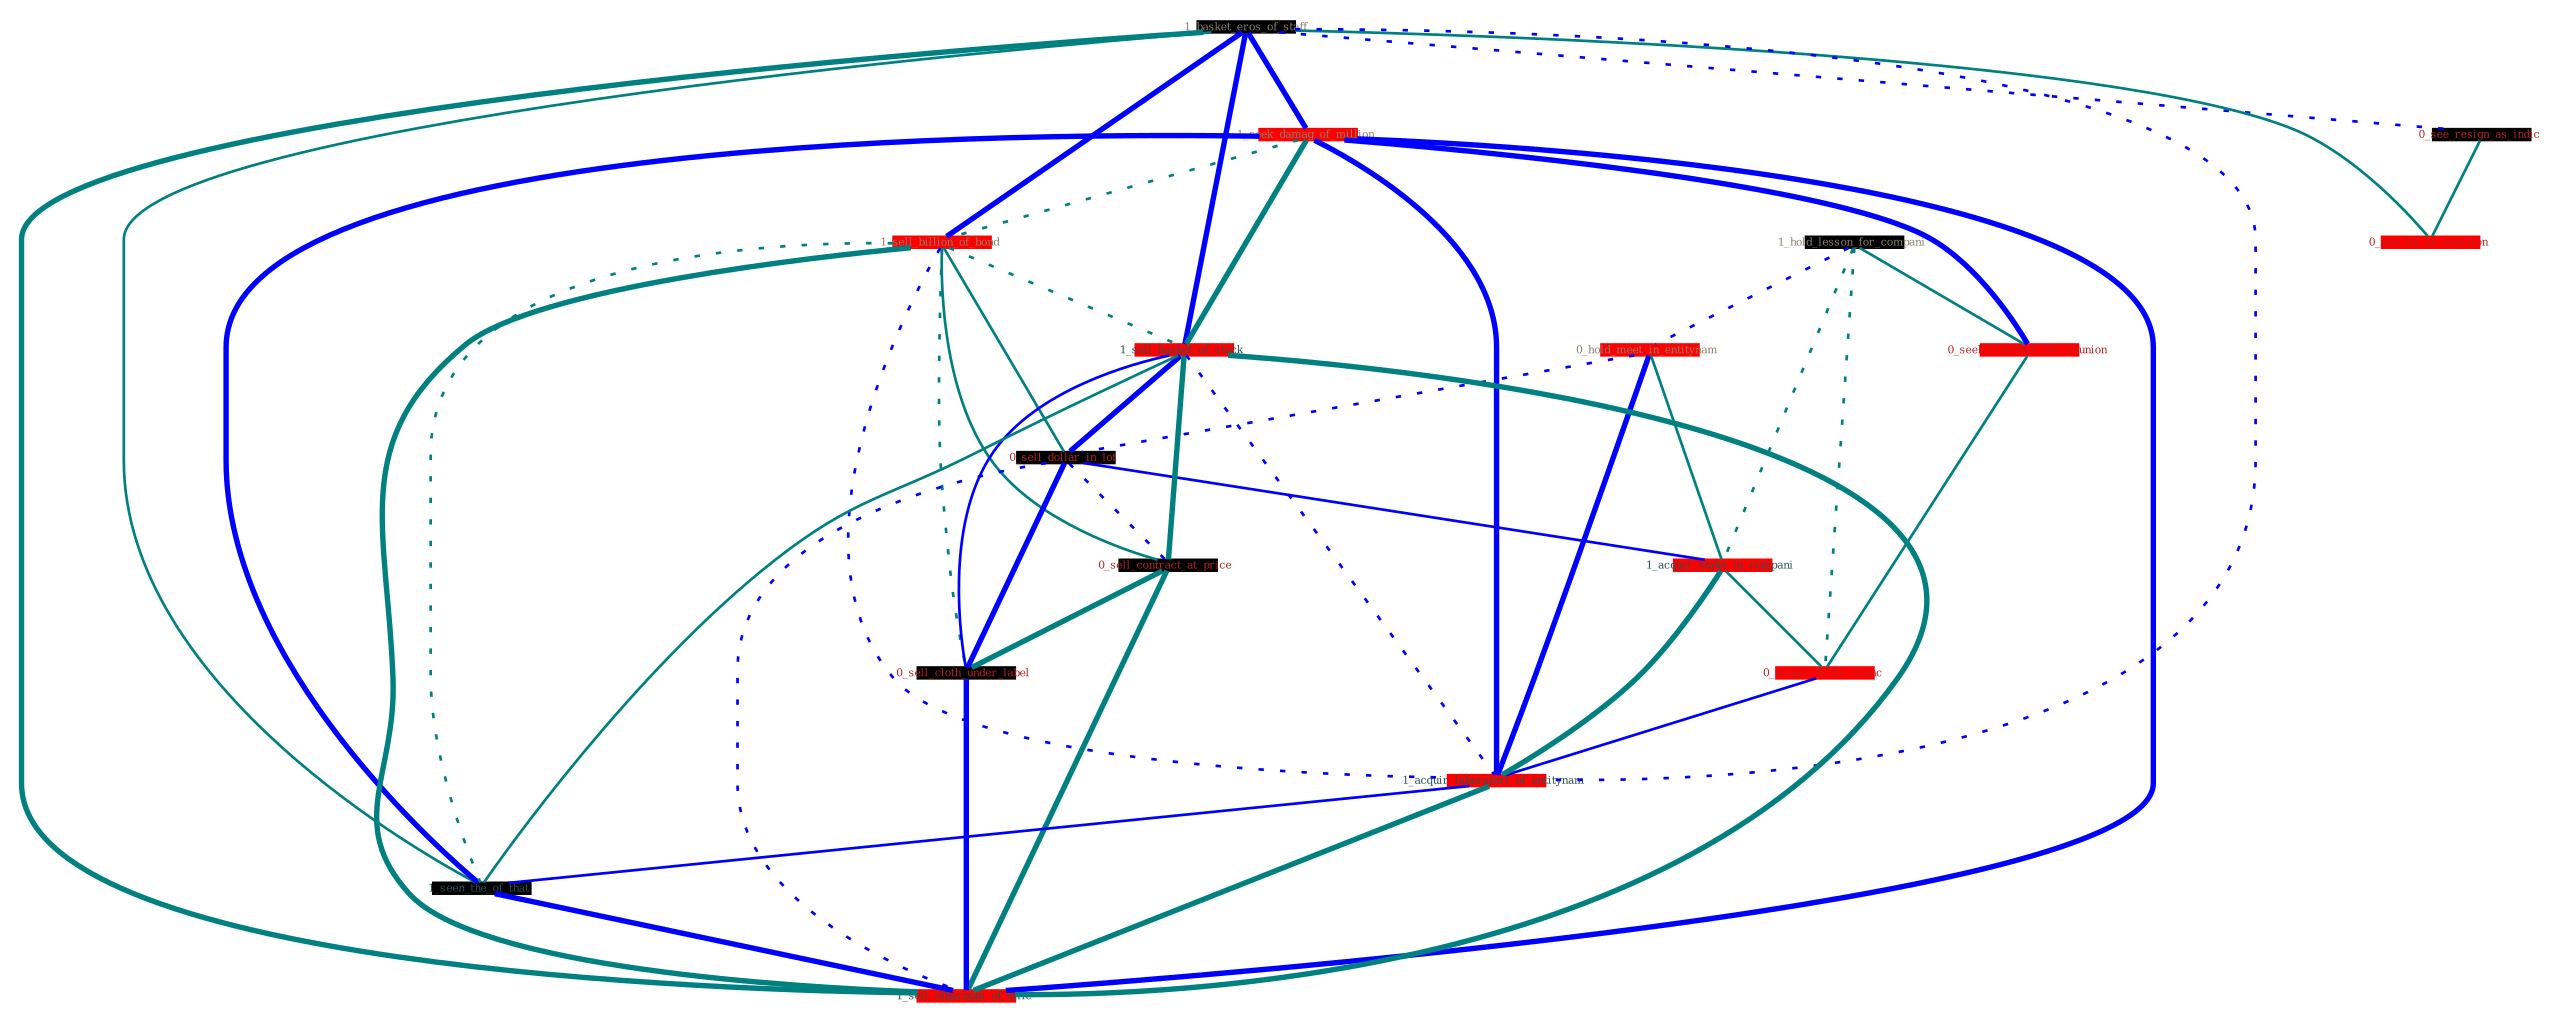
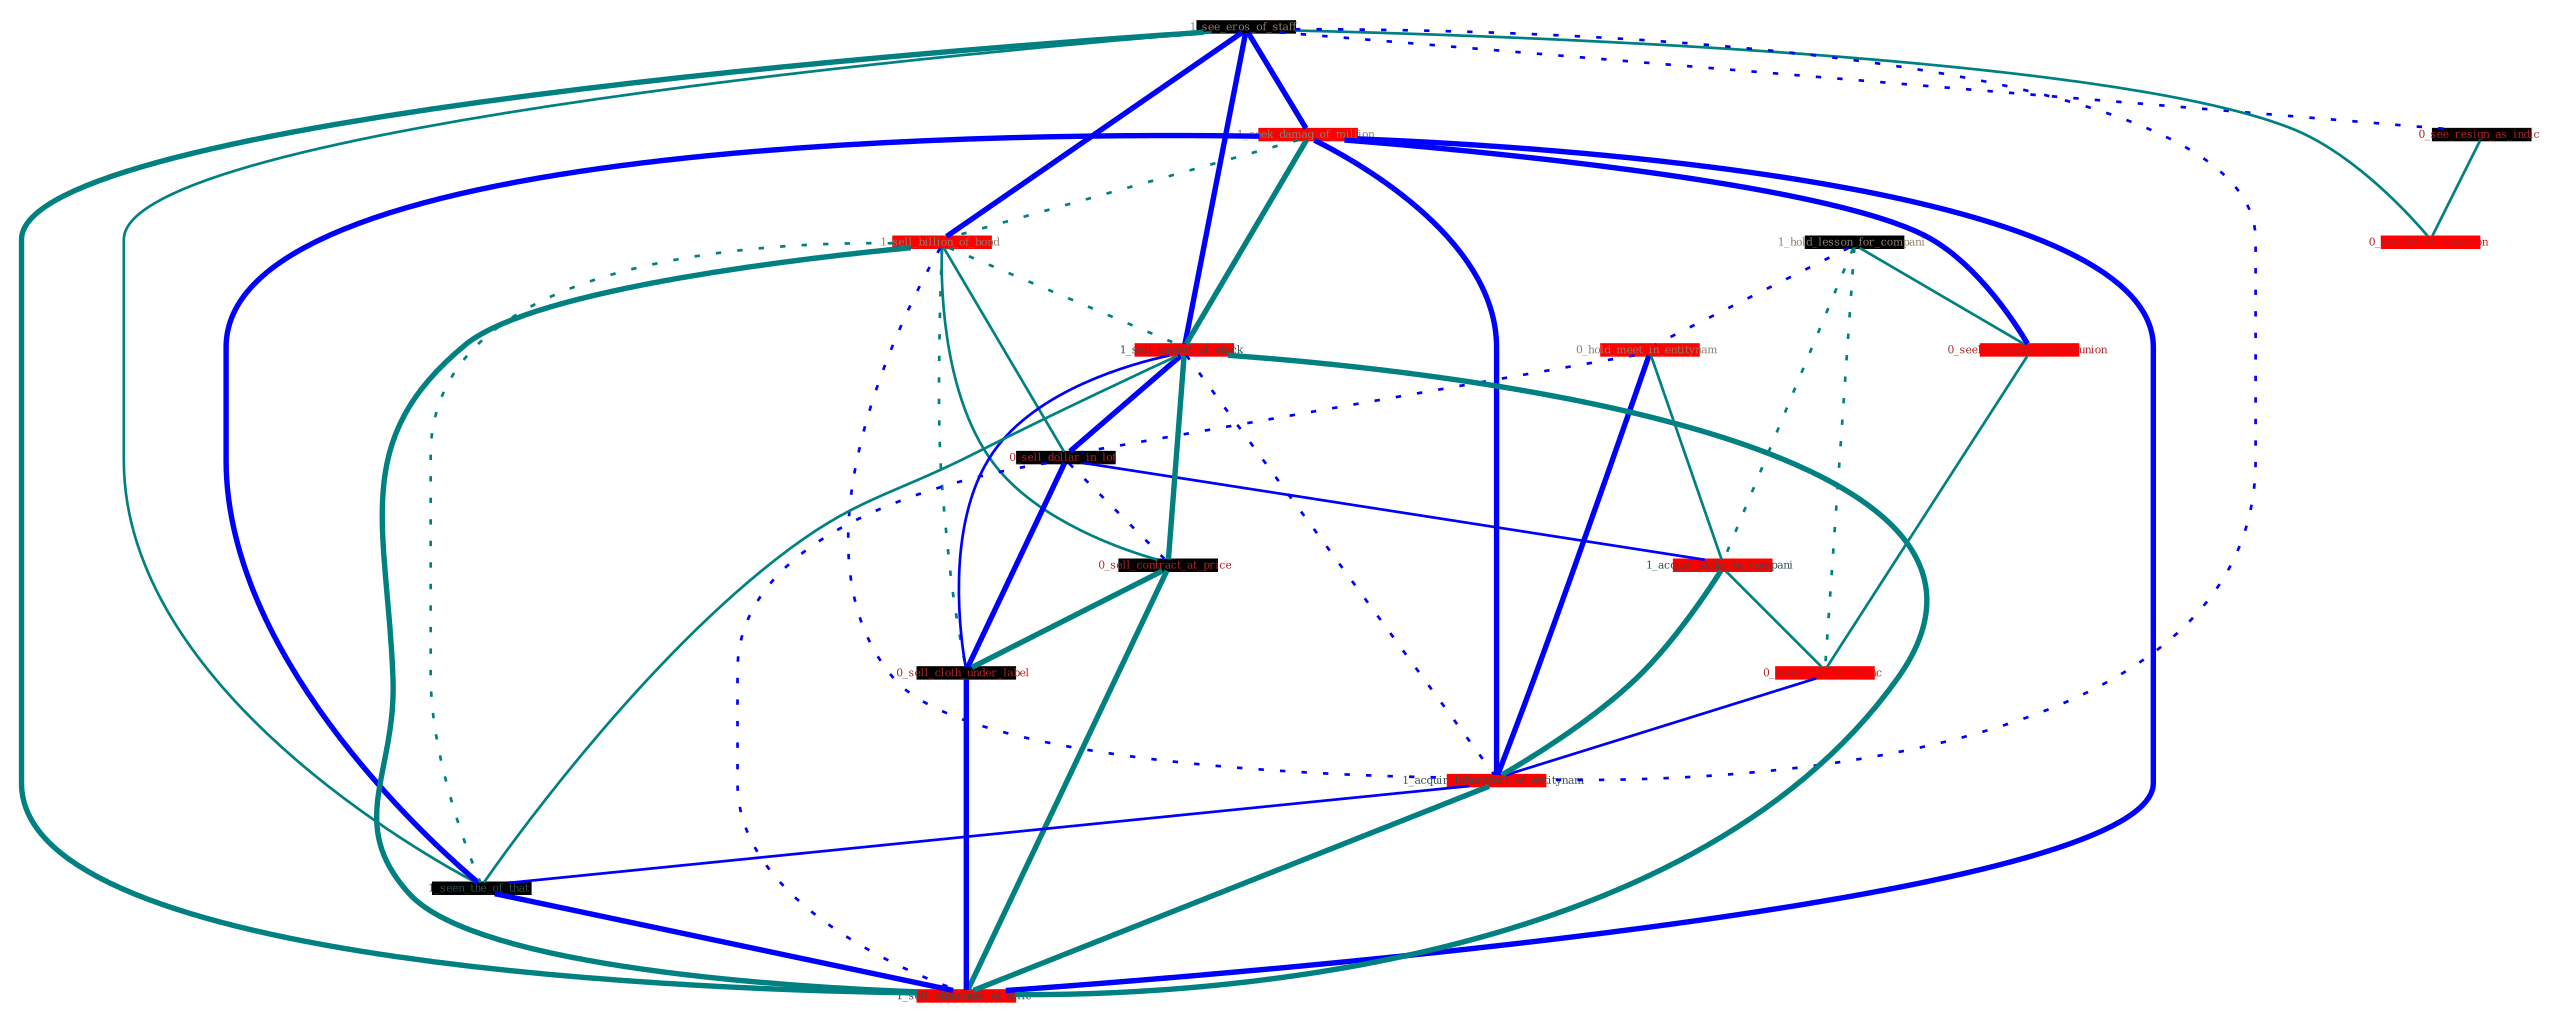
(1246, 27) -> (1246, 27)
